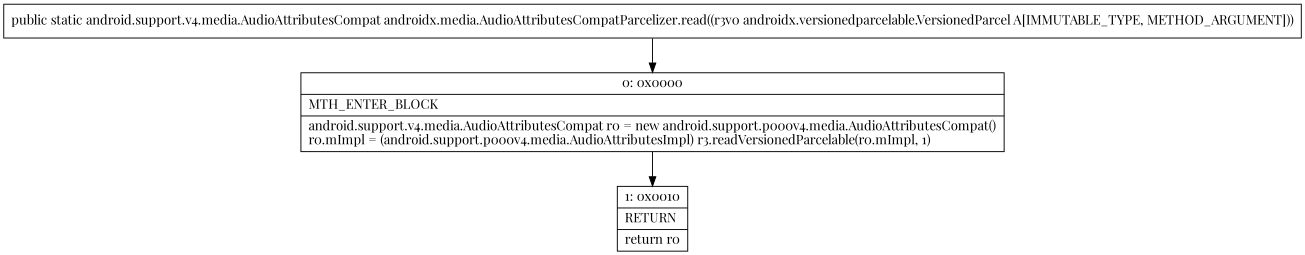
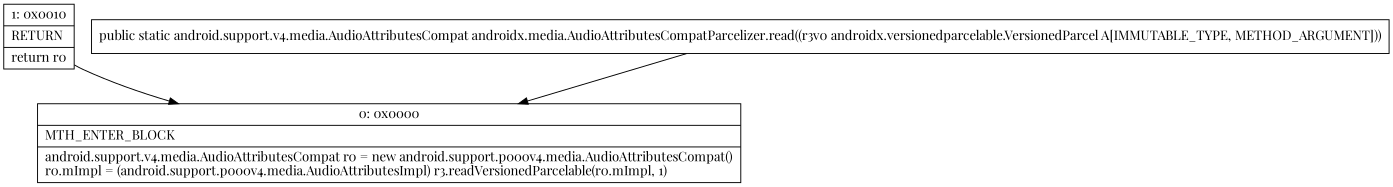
(653, 164) -> (121, 85)
